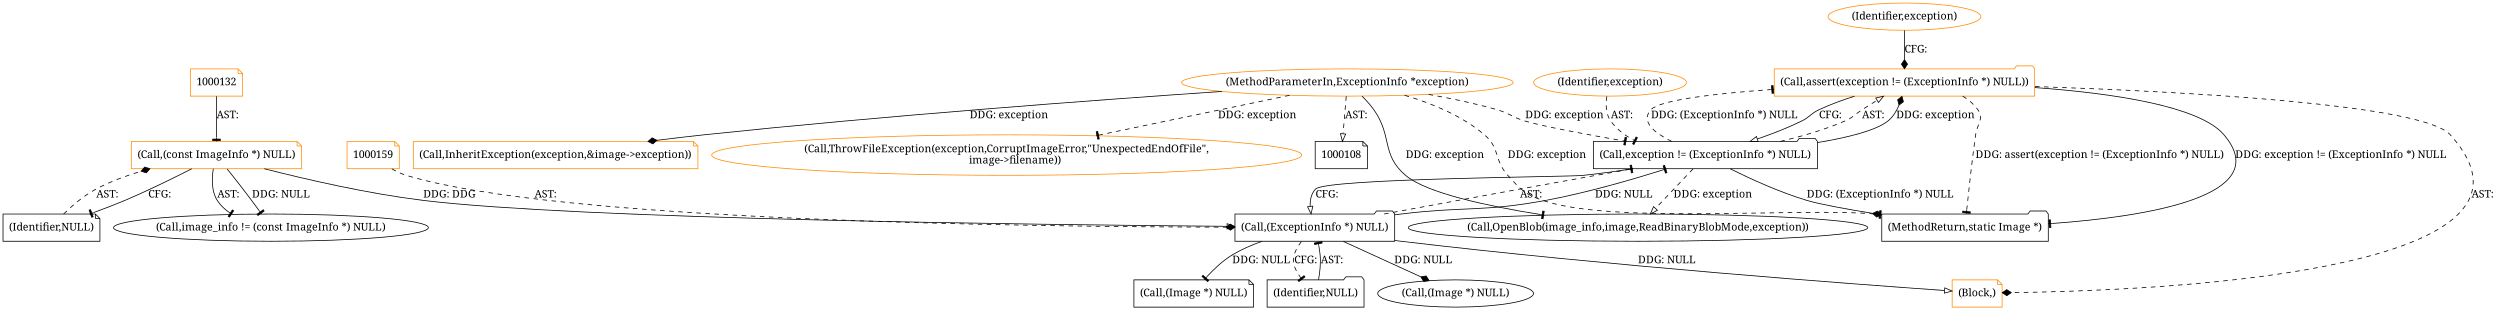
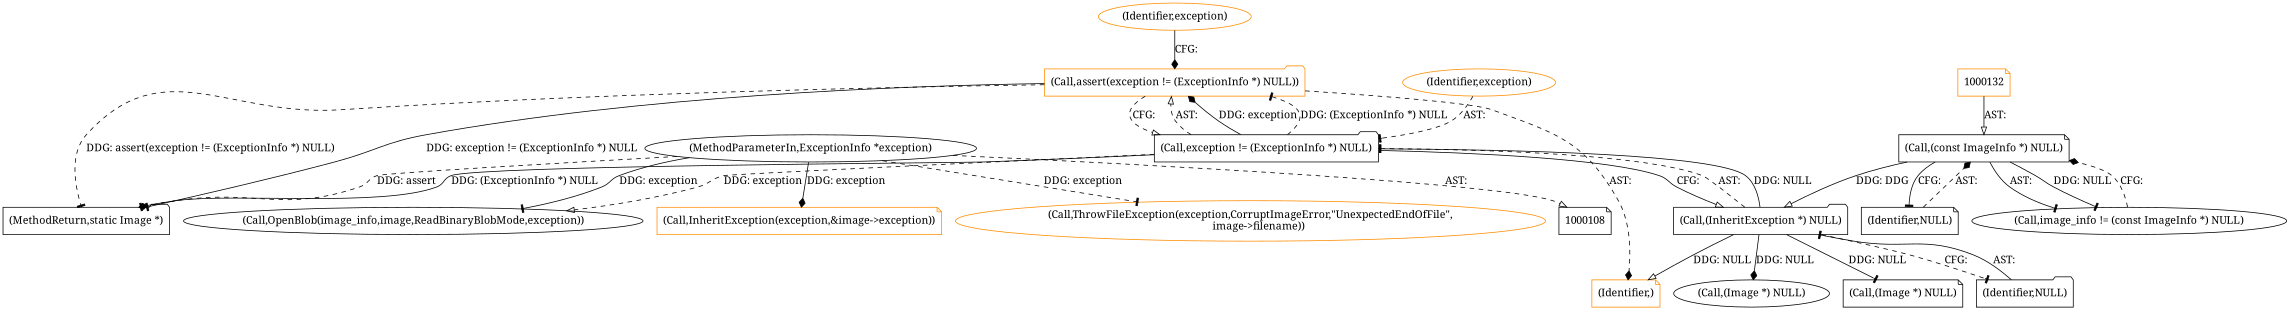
(1347, 83) -> (811, 148)
(216, 117) -> (1984, 112)
(1806, 118) -> (1130, 117)
(1525, 121) -> none
(216, 155) -> (1984, 148)
(373, 155) -> none
(1547, 155) -> (407, 181)
none -> (2112, 176)
(1315, 228) -> (1761, 221)
(1977, 293) -> (1626, 293)
